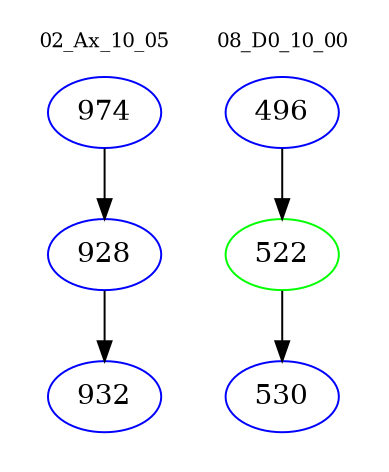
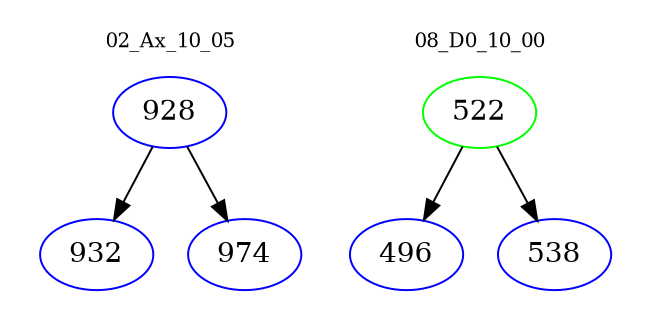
(105, 174) -> (202, 175)
(282, 174) -> (448, 174)
(282, 397) -> (555, 255)
